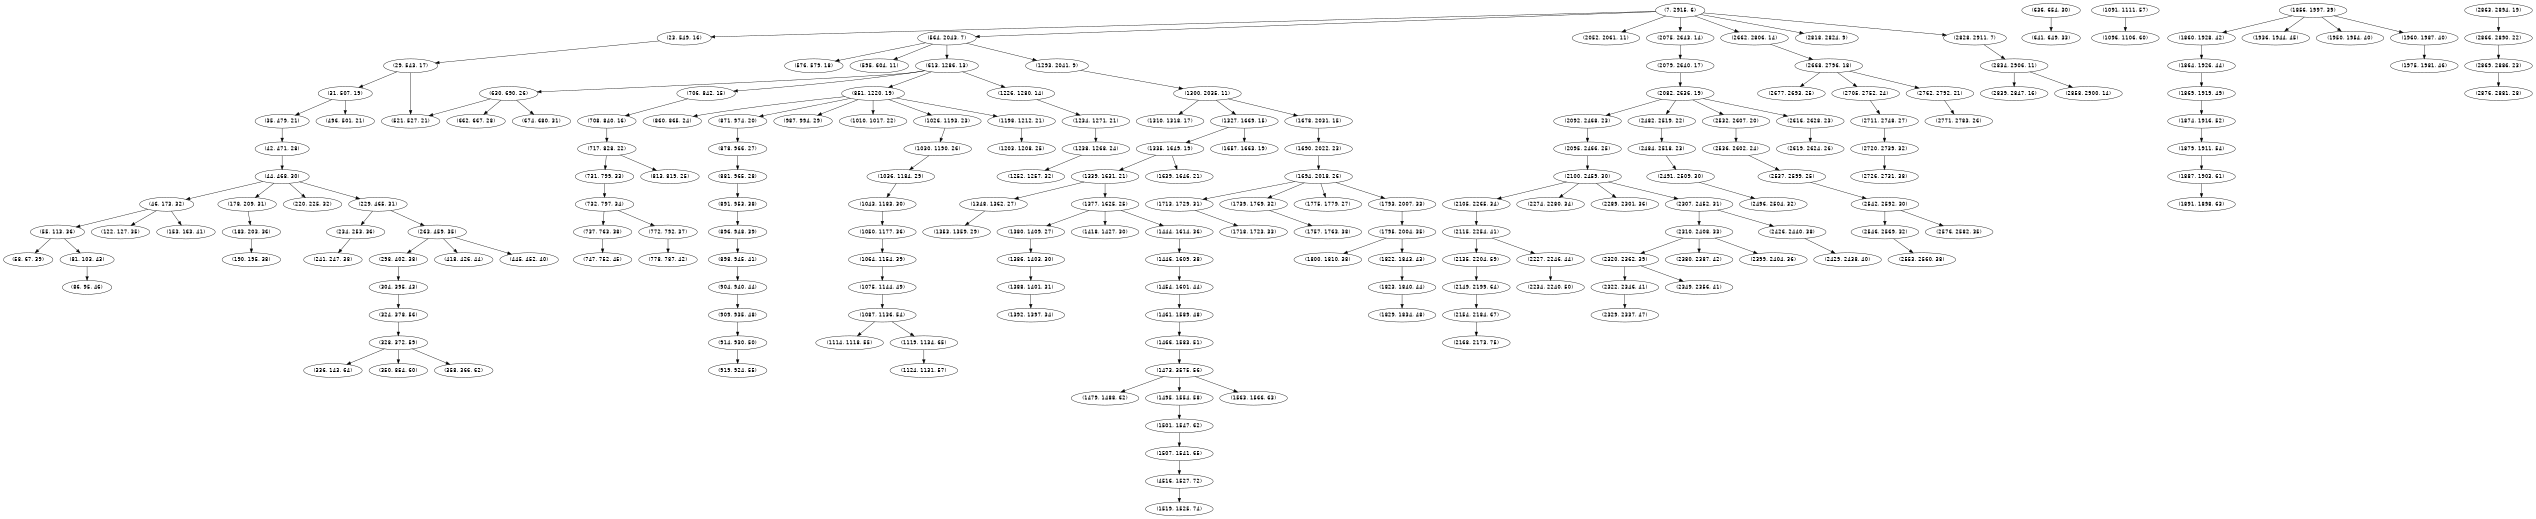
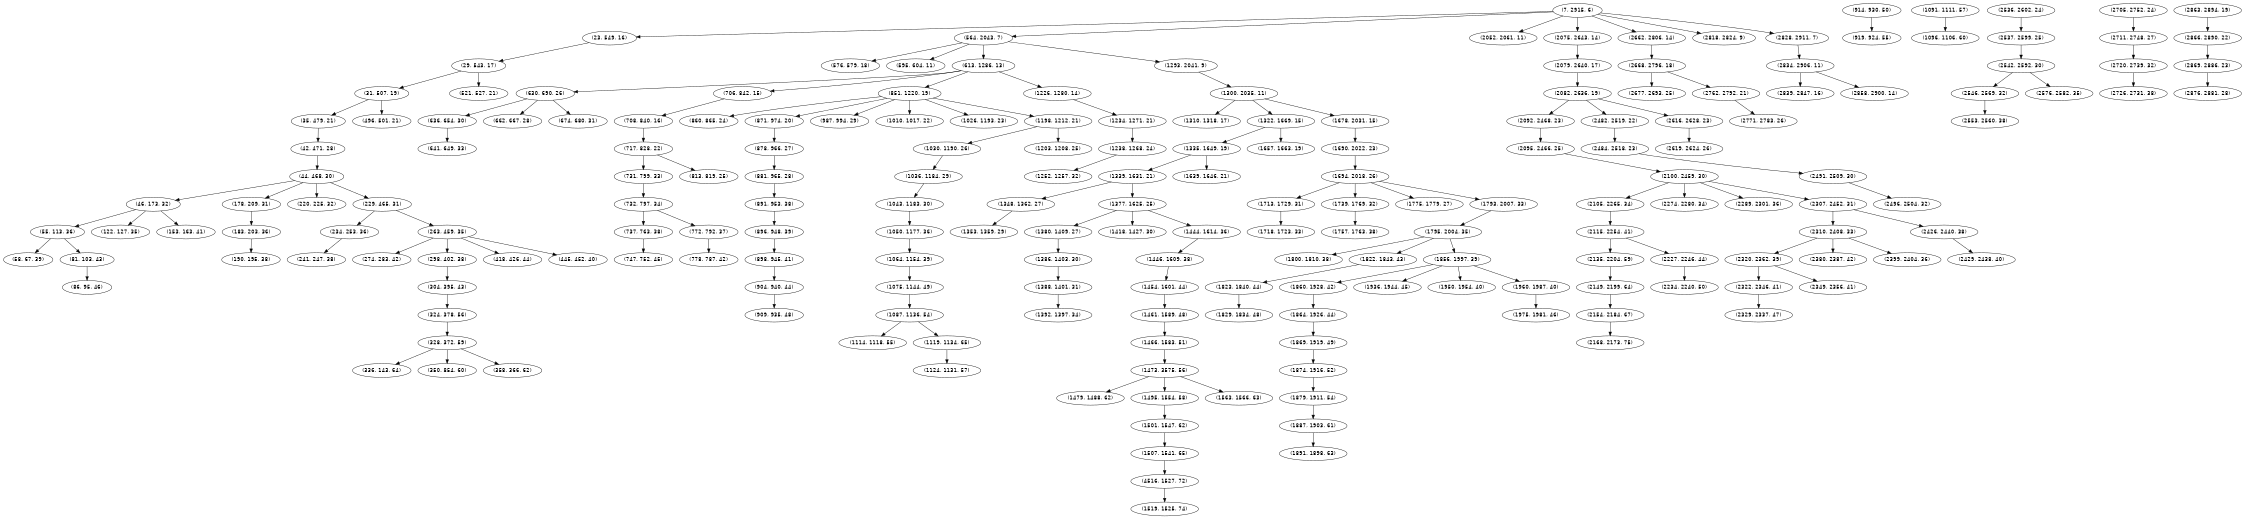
(1846, 79) -> none
(462, 107) -> (498, 107)
(1244, 121) -> (1281, 121)
(1736, 121) -> none
(943, 133) -> (1004, 135)
none -> (1452, 244)
none -> (382, 260)
(738, 327) -> none
